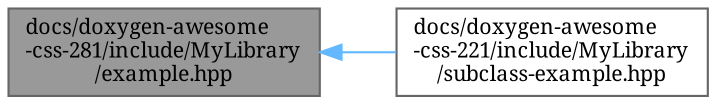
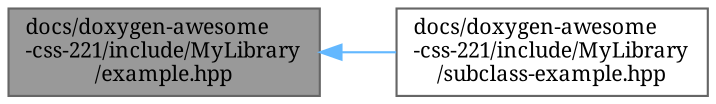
(164, 52) -> (164, 52)
